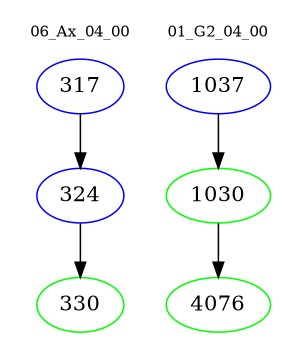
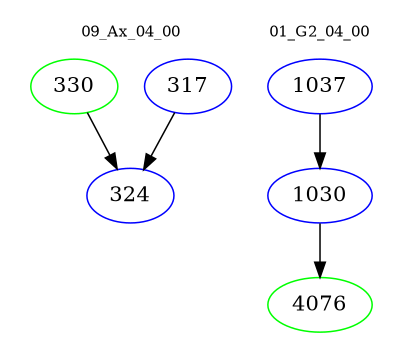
(80, 33) -> (131, 33)
(218, 196) -> (320, 196)
(80, 243) -> (99, 134)
